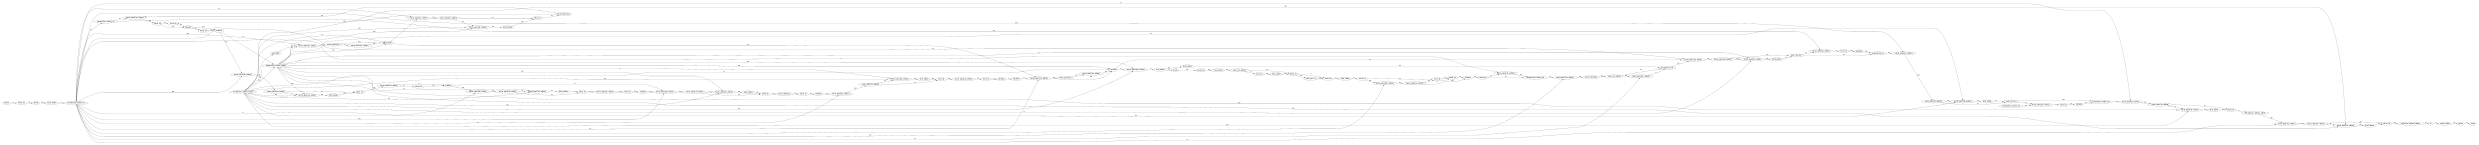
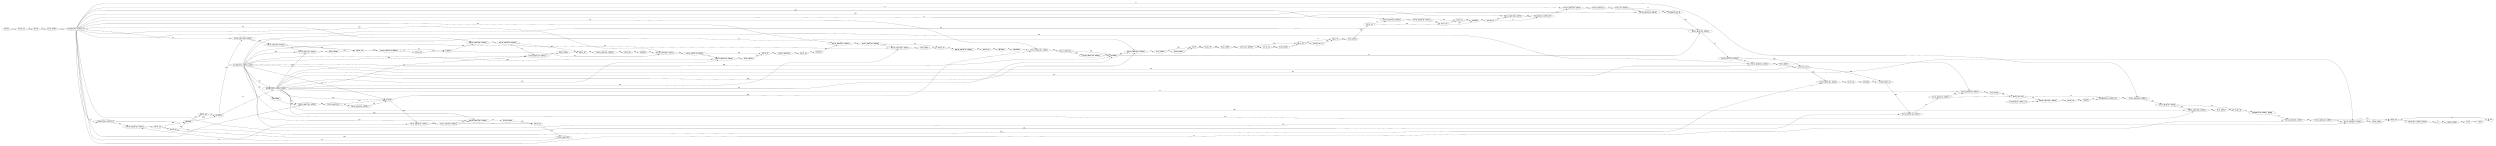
(1426, 66) -> (1187, 50)
none -> (2491, 120)
